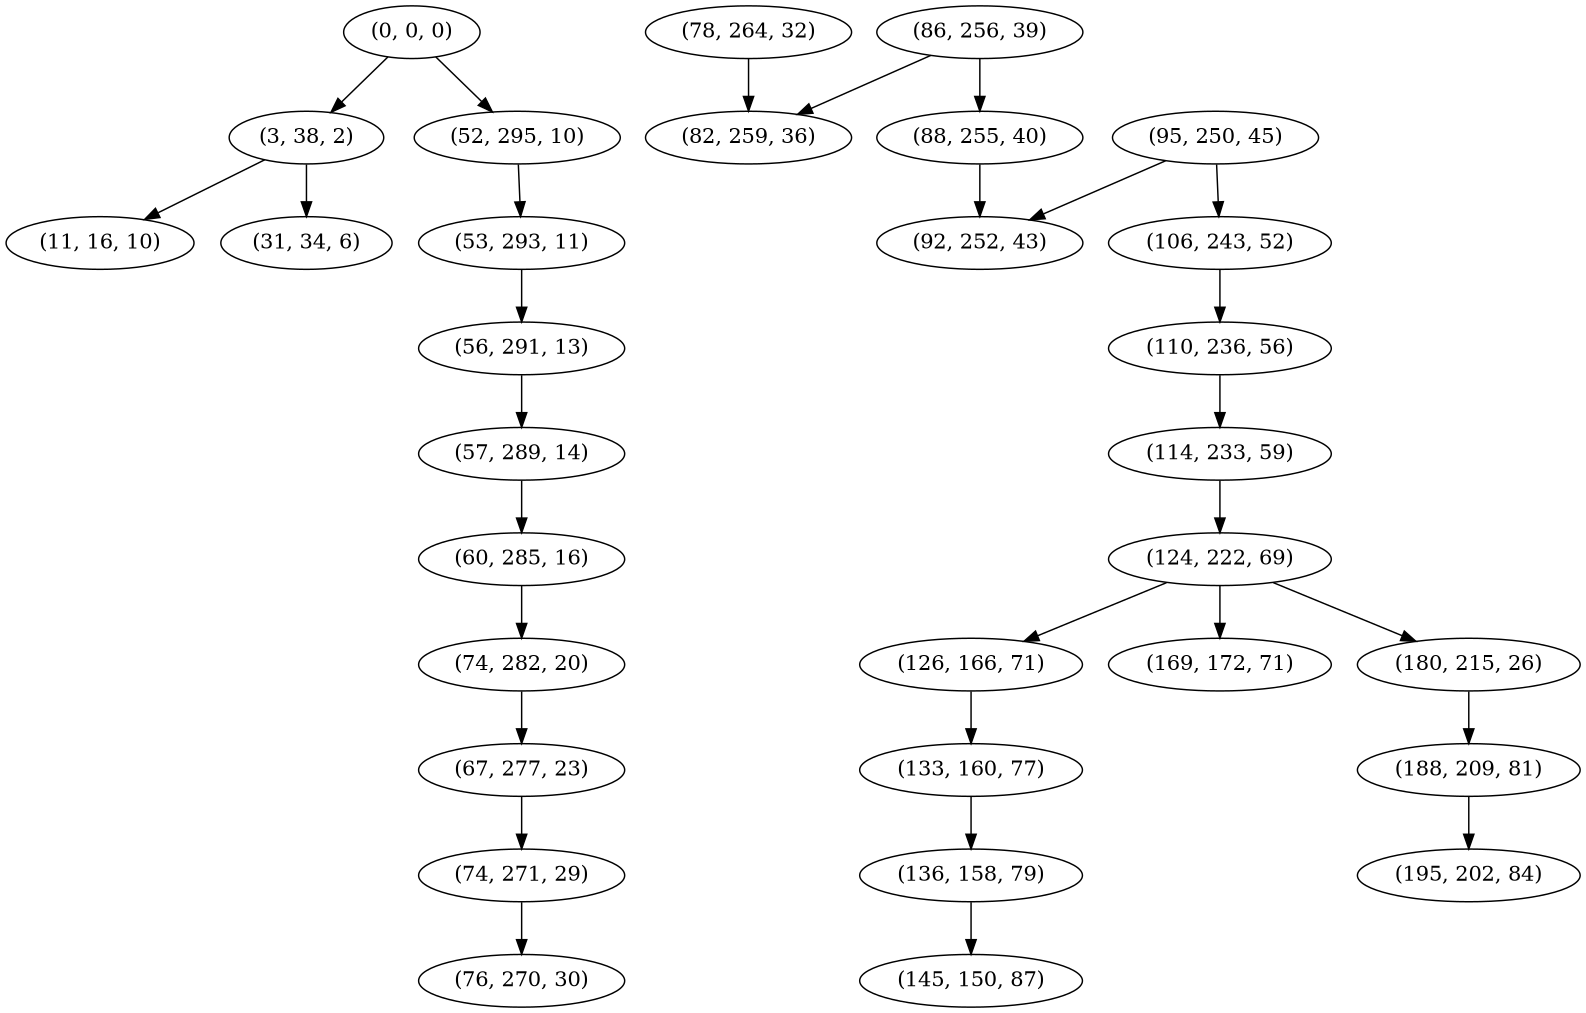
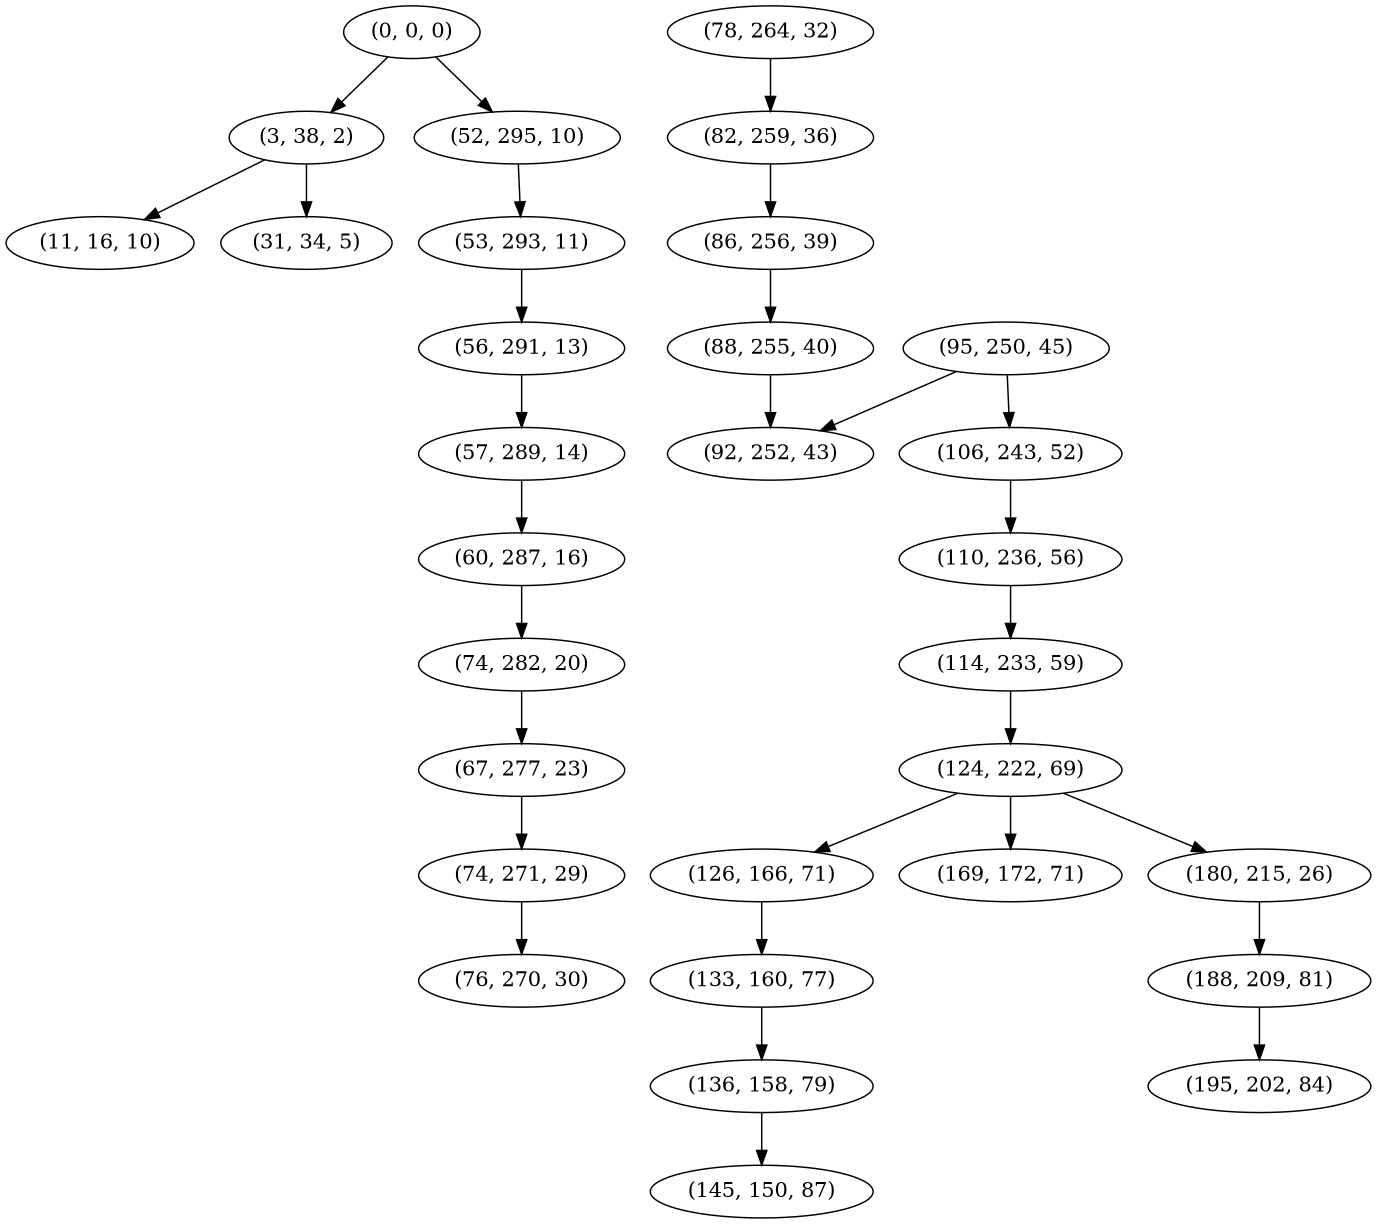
(871, 82) -> (771, 183)
(306, 243) -> (306, 243)
(522, 559) -> (522, 559)
